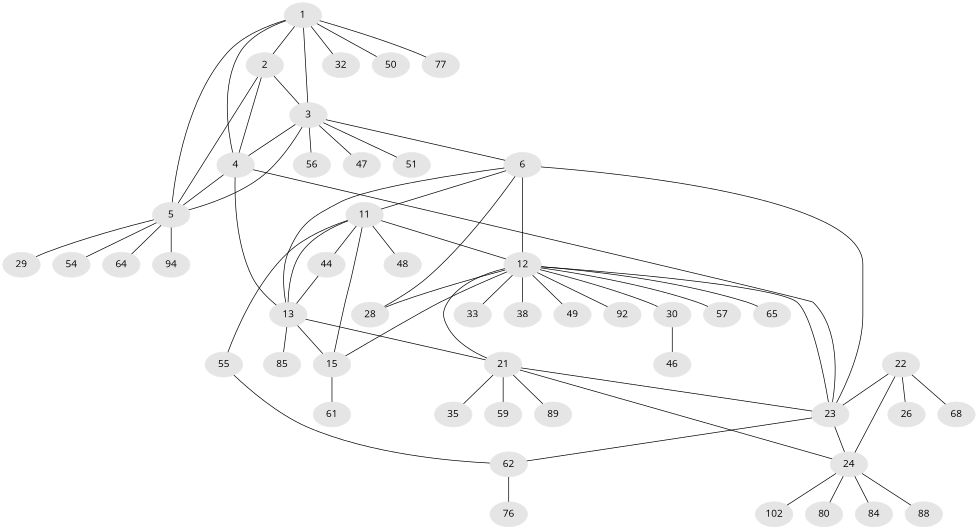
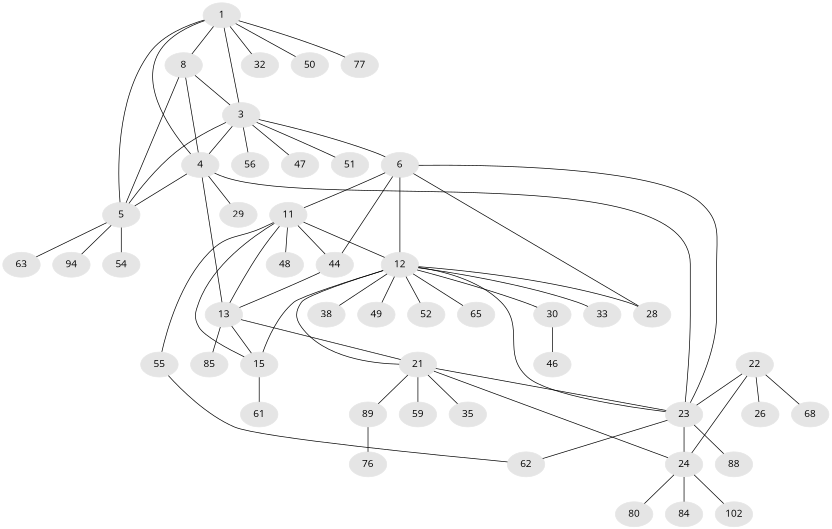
(265, 65) -> (184, 65)
(374, 191) -> (367, 215)
(94, 236) -> (219, 190)
(121, 265) -> (21, 265)
(622, 315) -> (426, 315)
(722, 315) -> none
(509, 489) -> (368, 439)
(886, 489) -> (709, 439)
